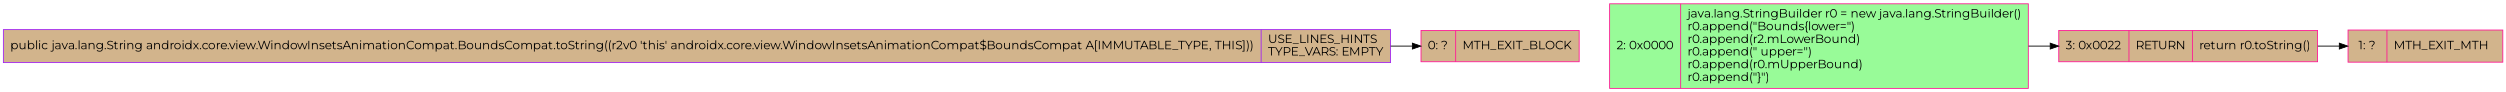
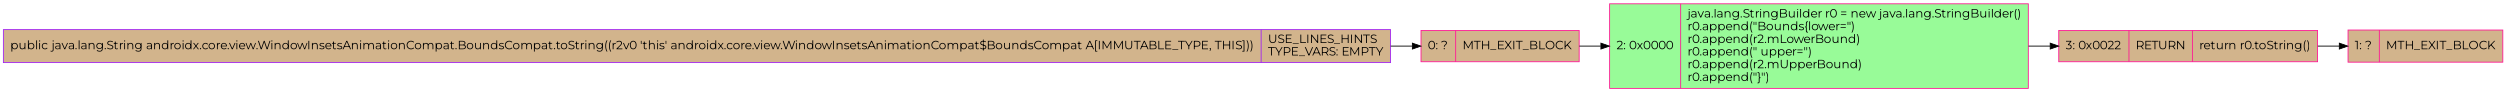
none -> (1590, 46)
(2441, 46) -> (2441, 46)
(1775, 65) -> (1775, 65)
